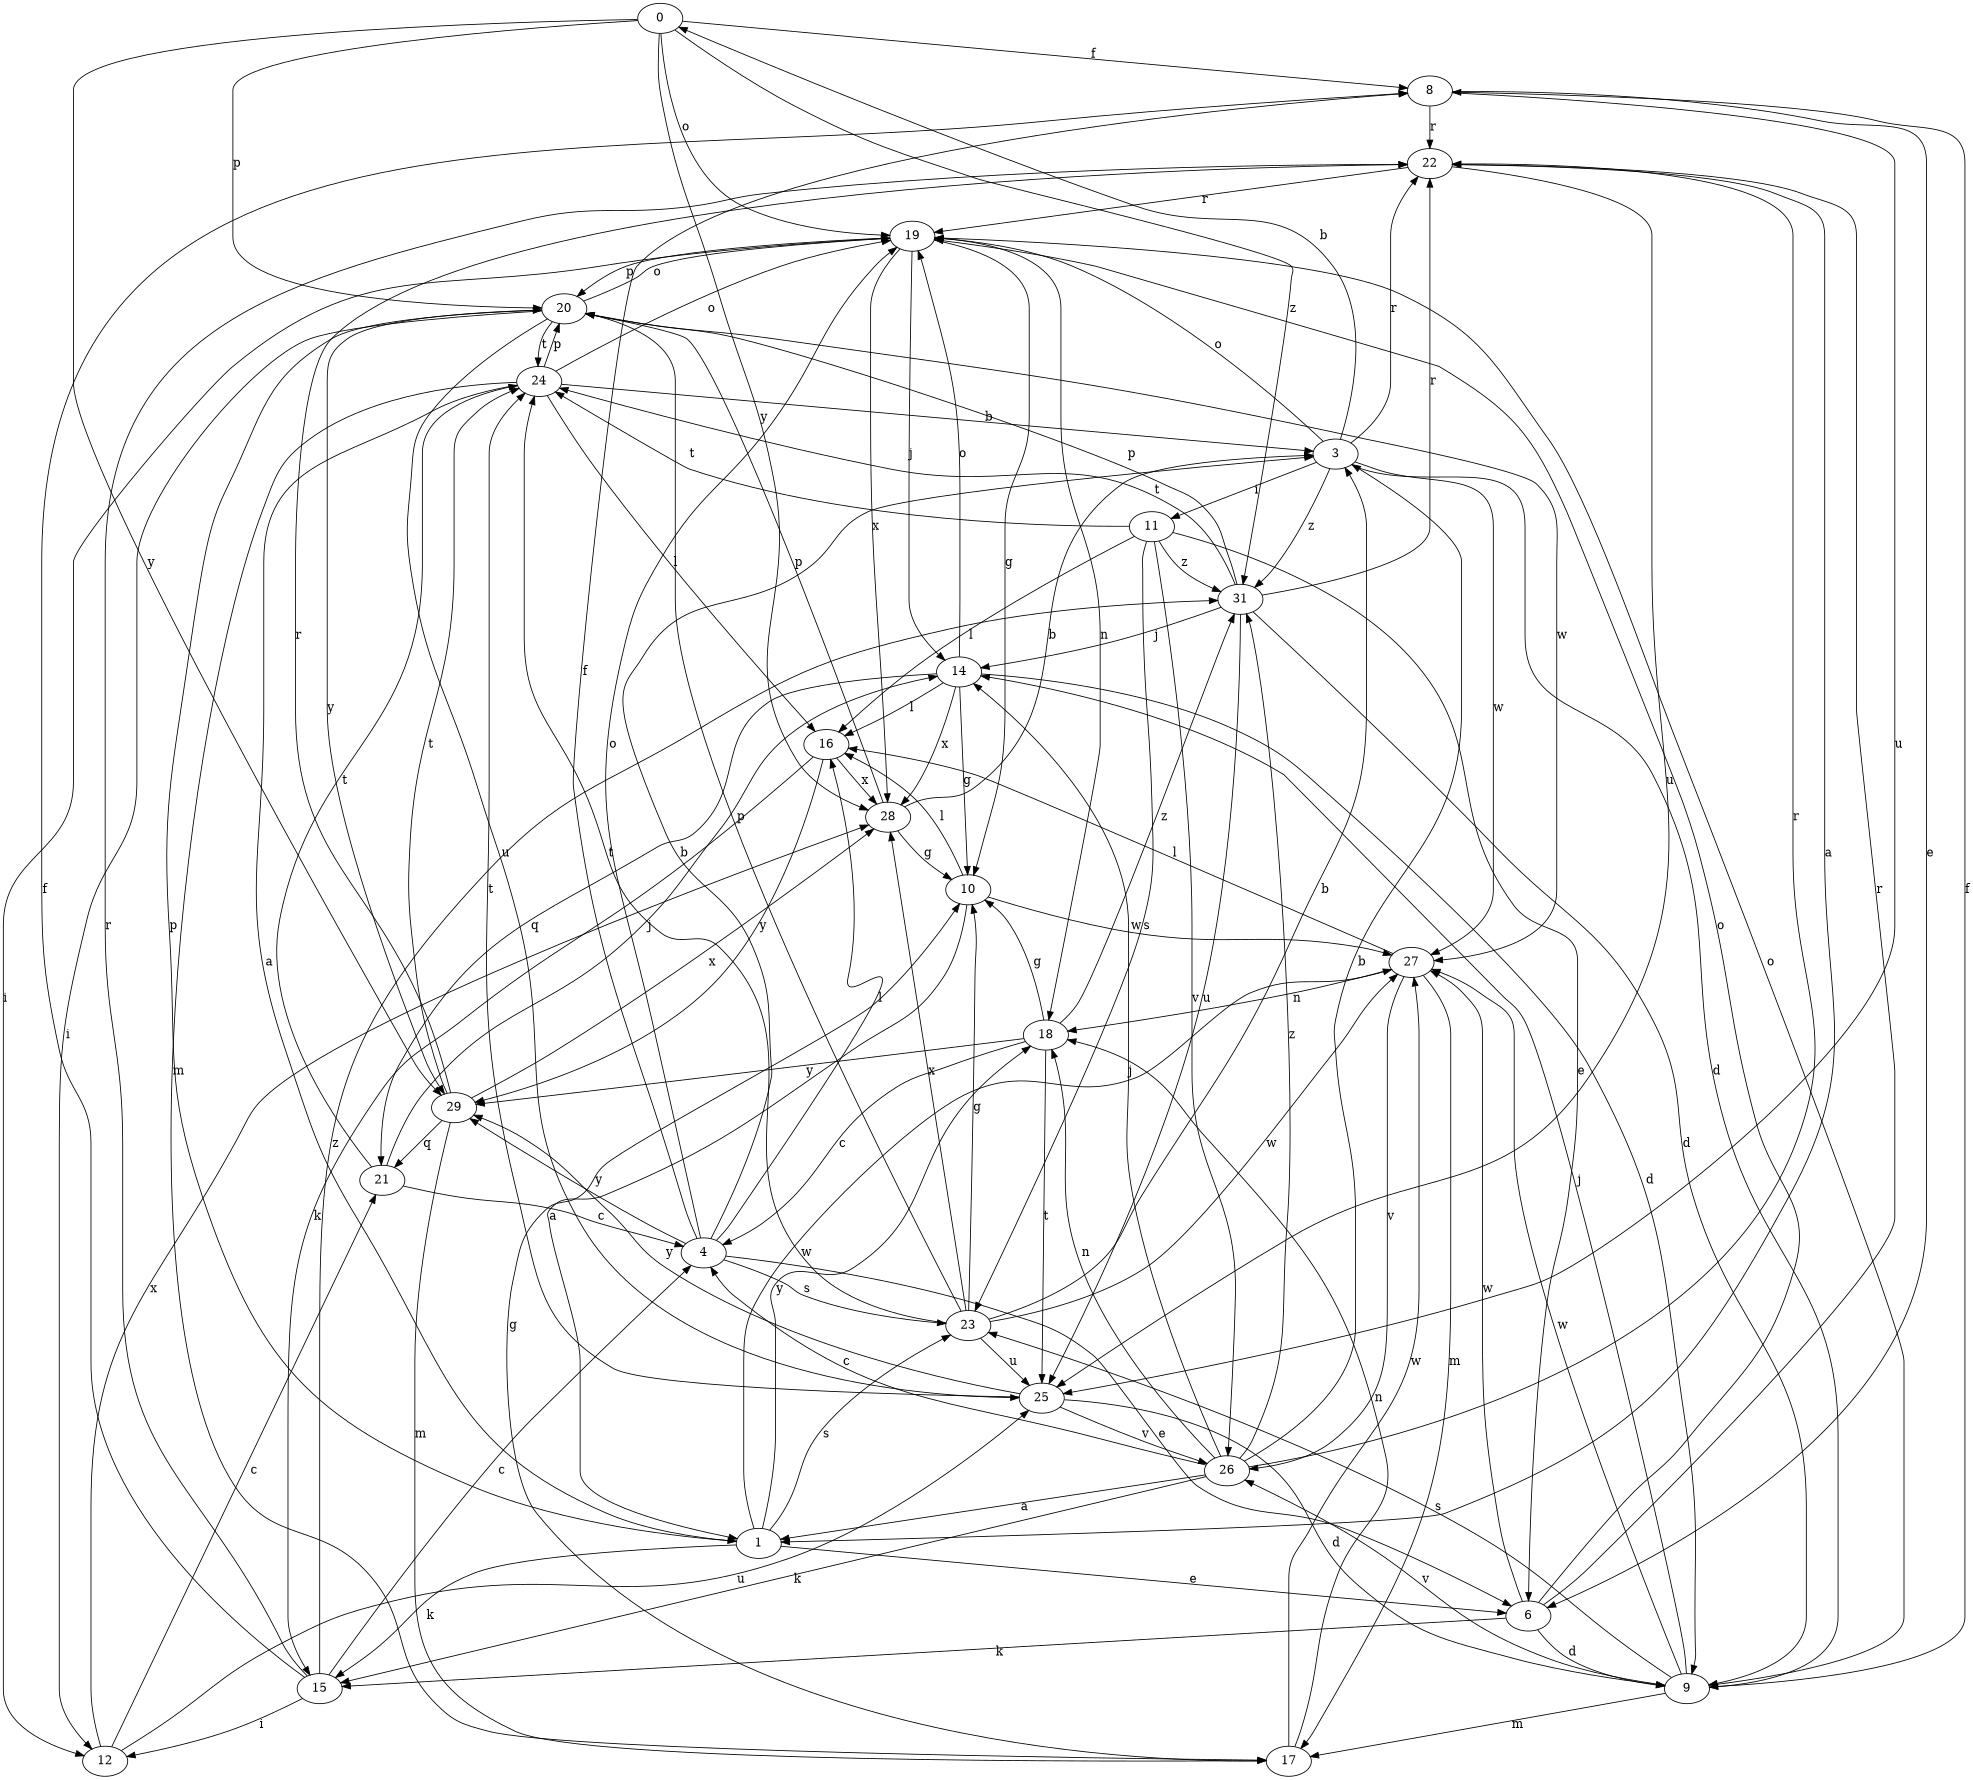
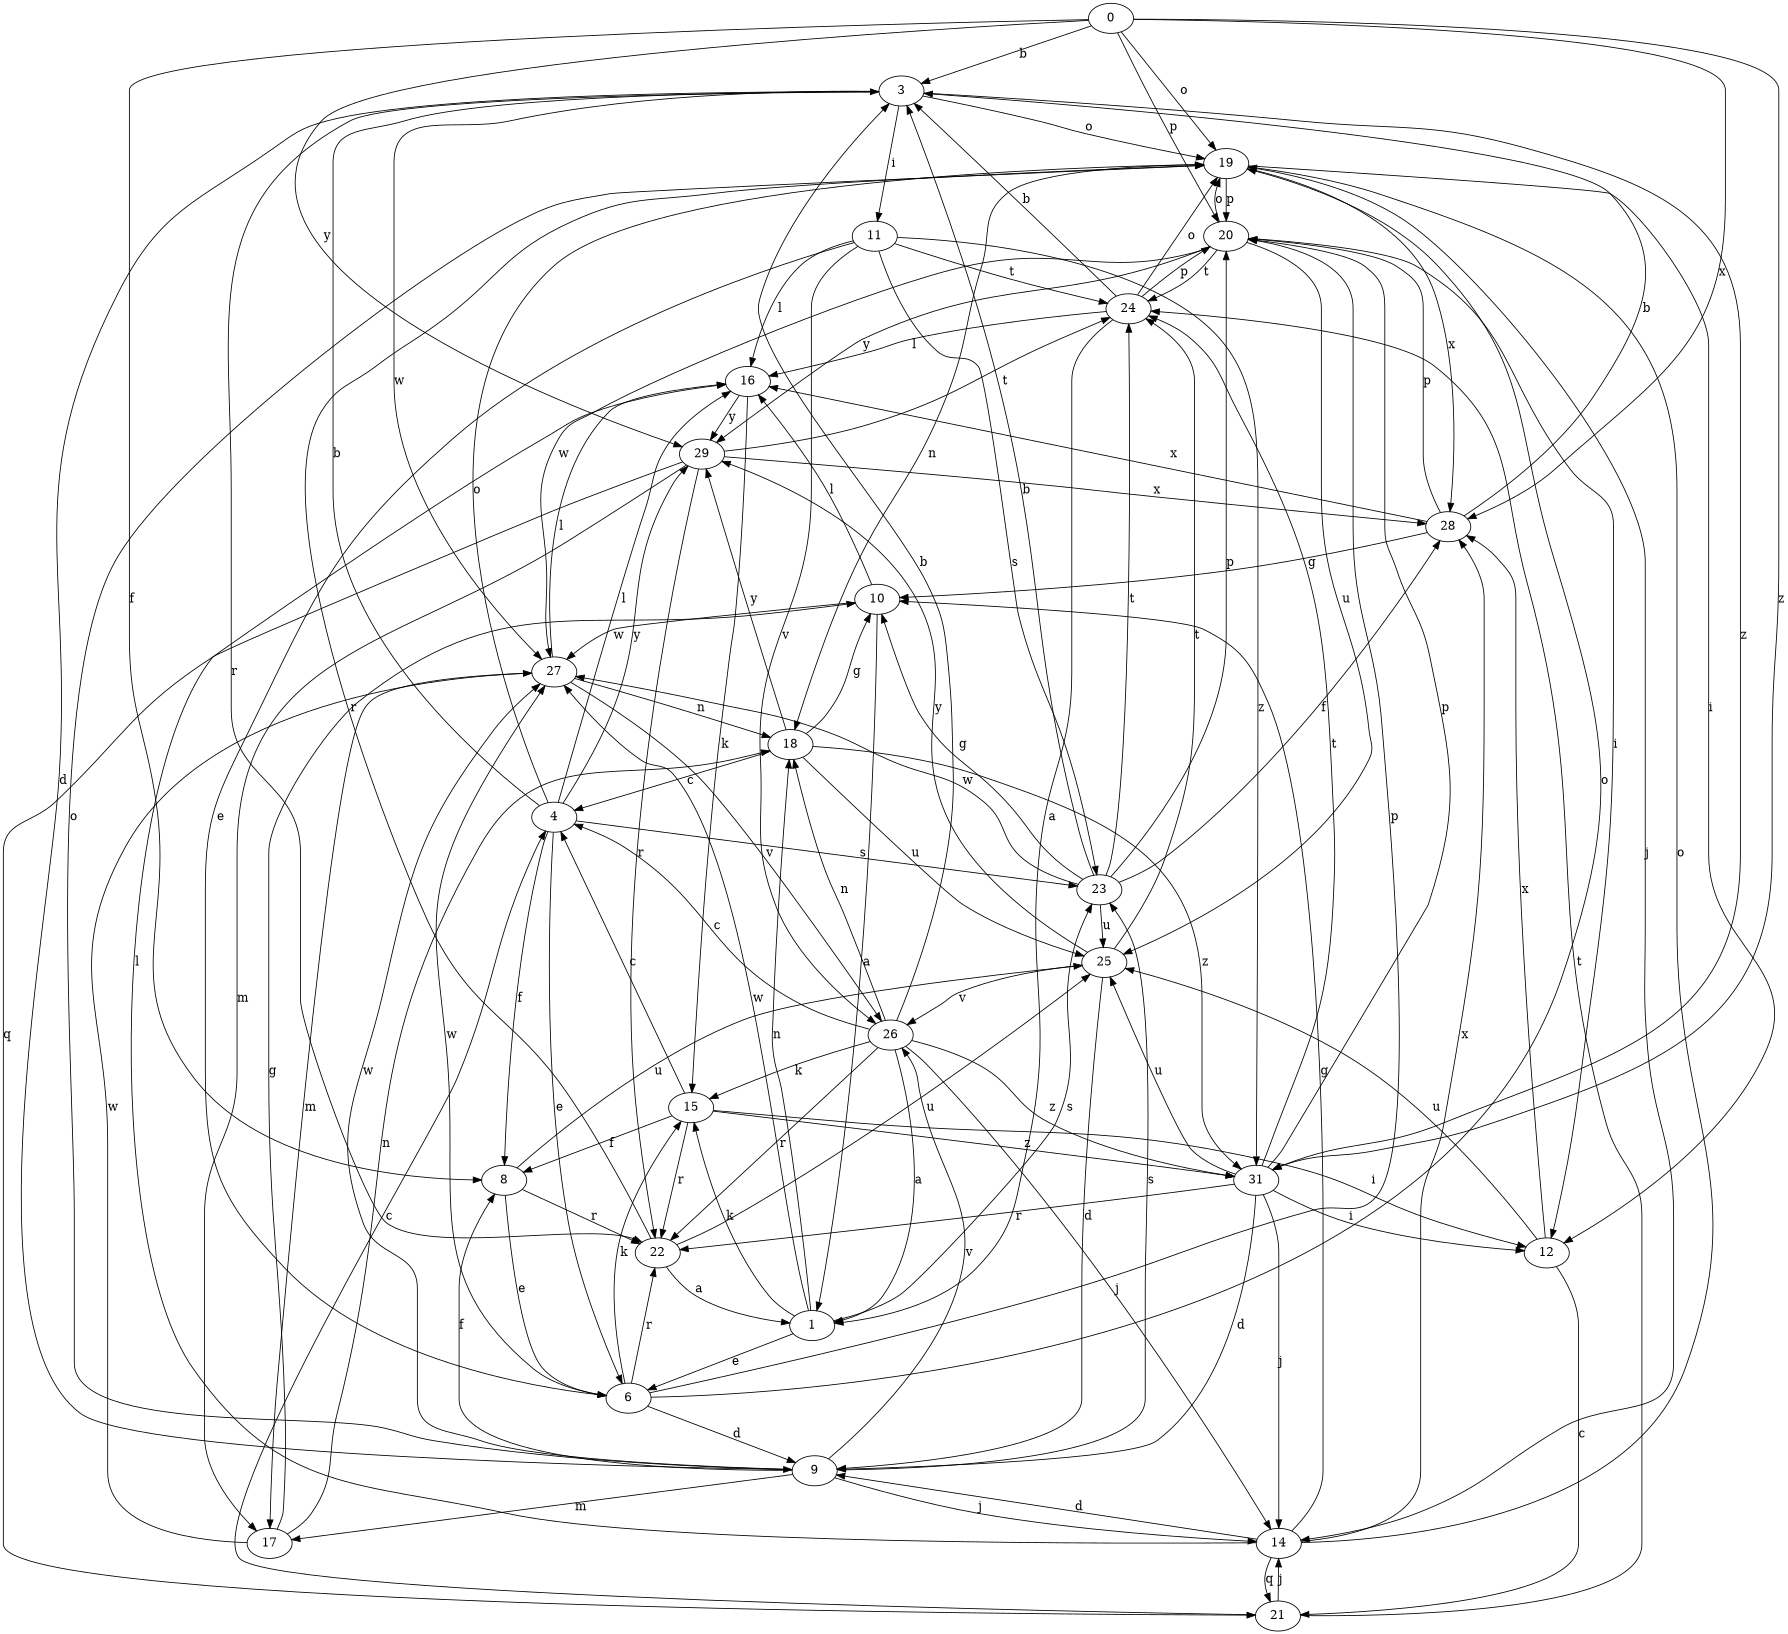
(1094, 191) -> (1010, 53)
(764, 418) -> (1722, 273)
(1006, 507) -> none
(853, 778) -> (1102, 455)
(172, 987) -> (1398, 1067)
(932, 1071) -> (1324, 708)
(1046, 1217) -> (916, 854)
none -> (1391, 1233)
(780, 1289) -> (777, 1035)
(204, 1414) -> none
